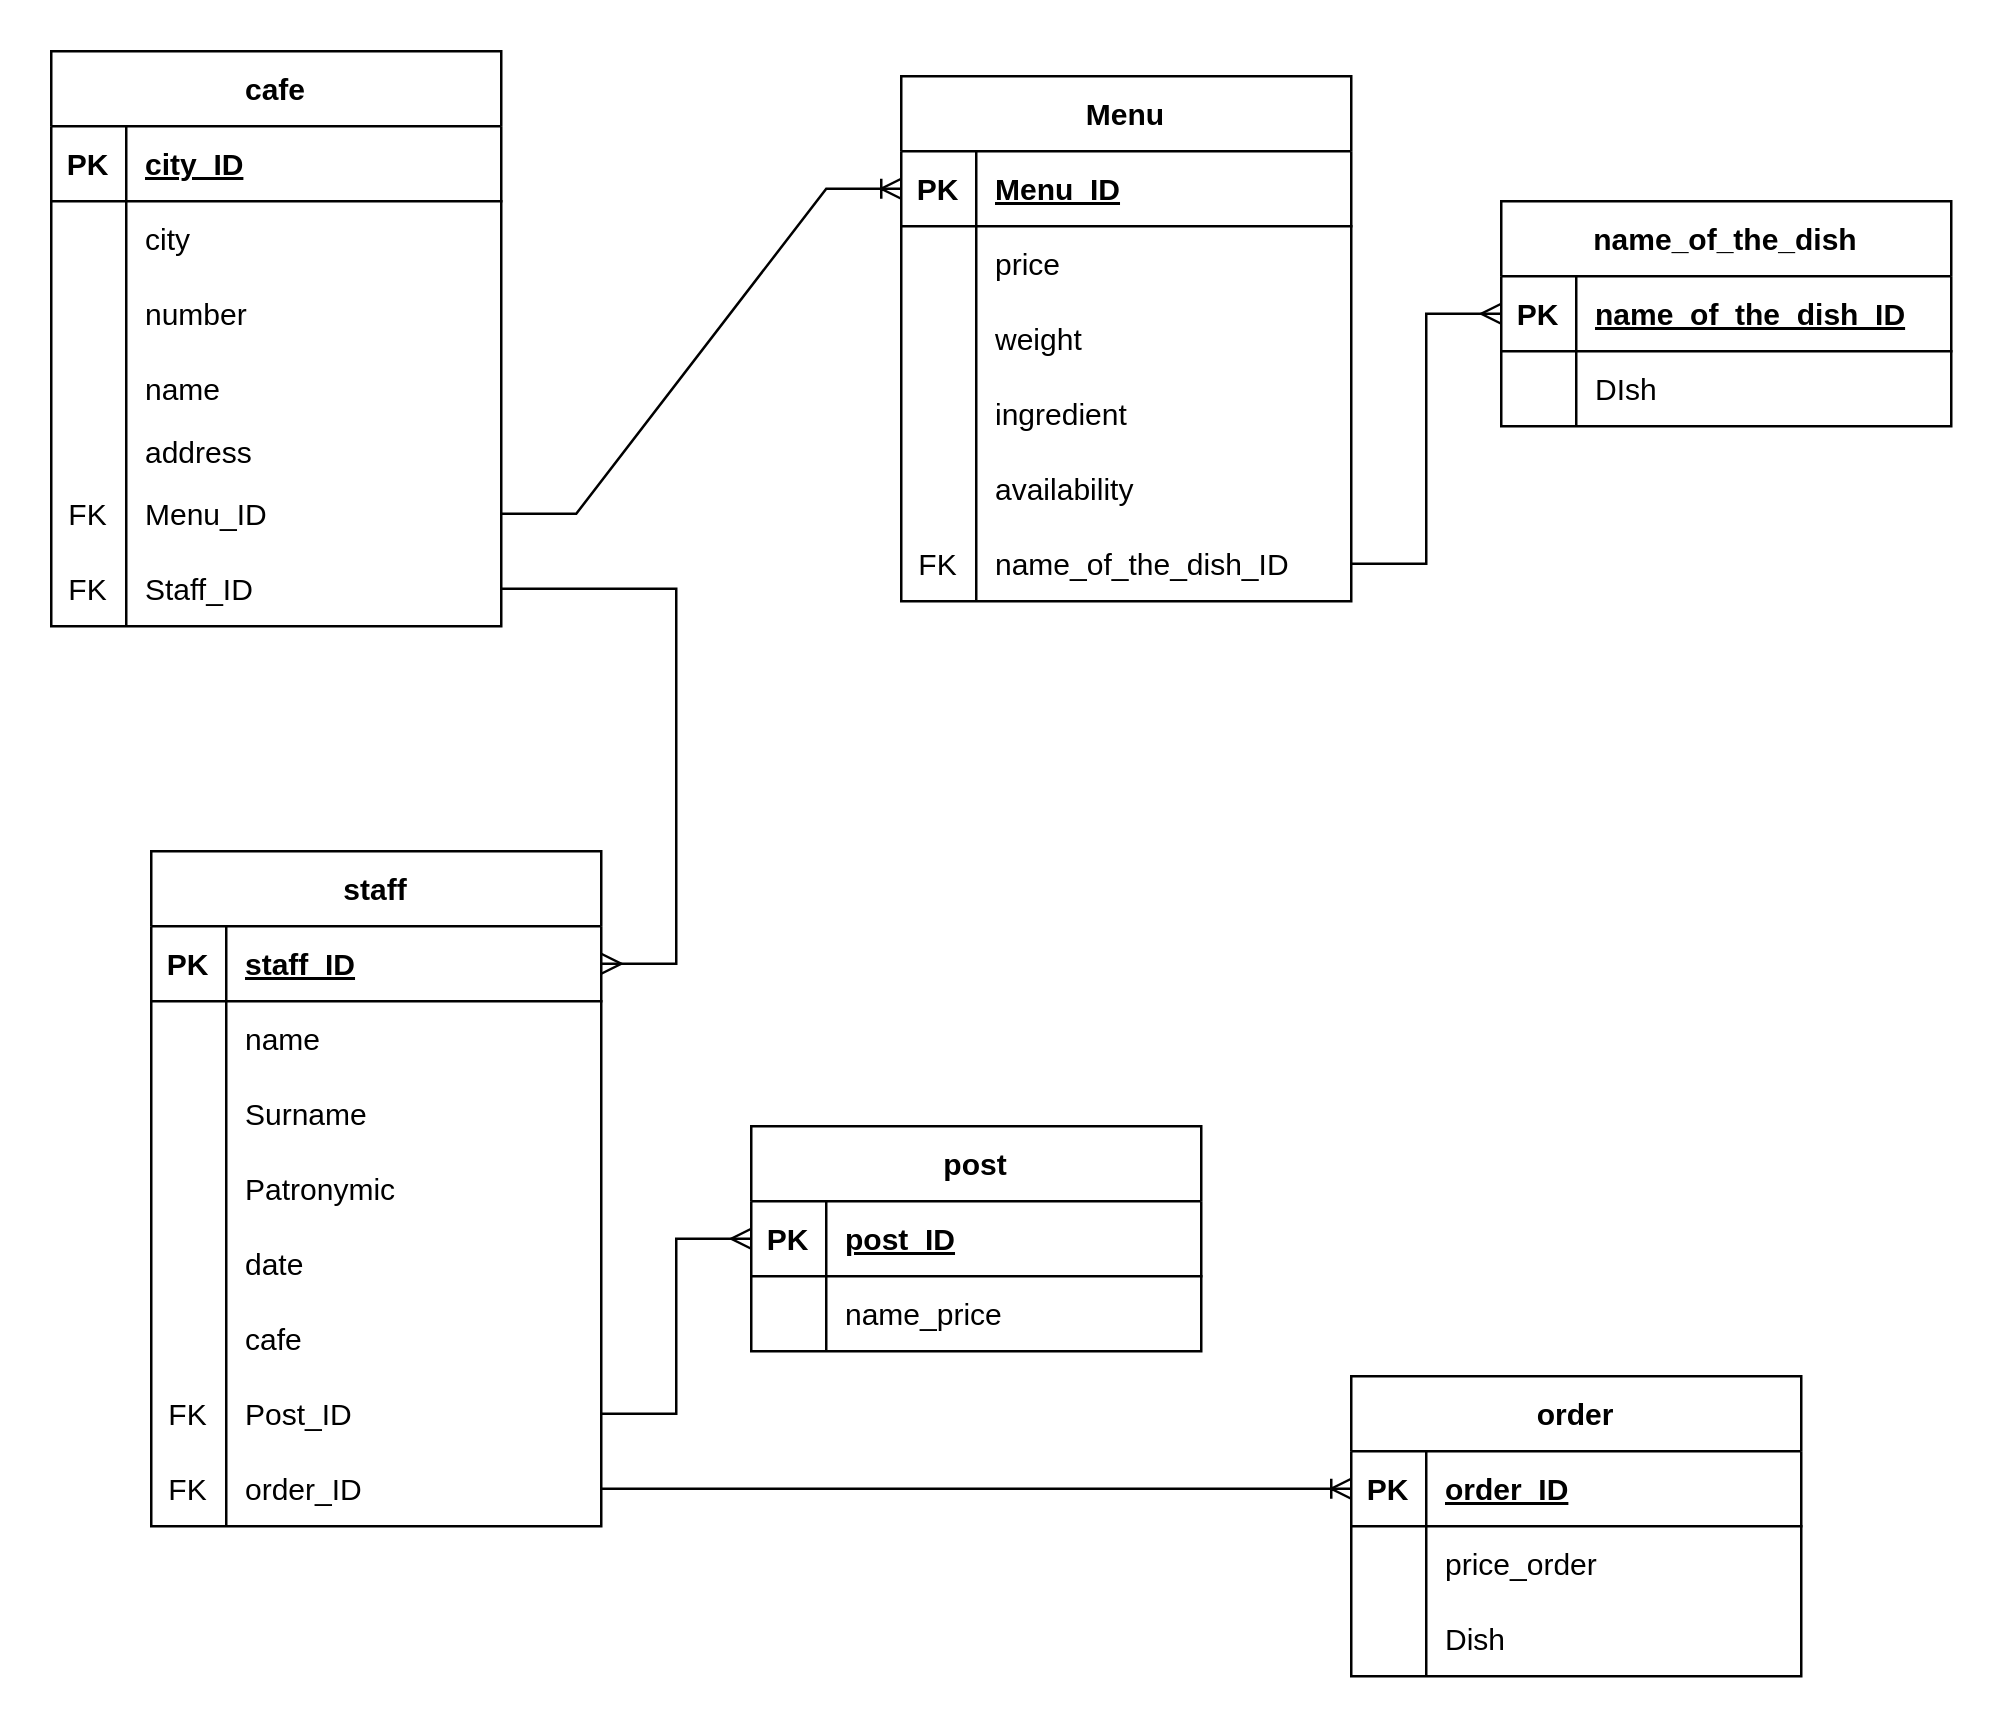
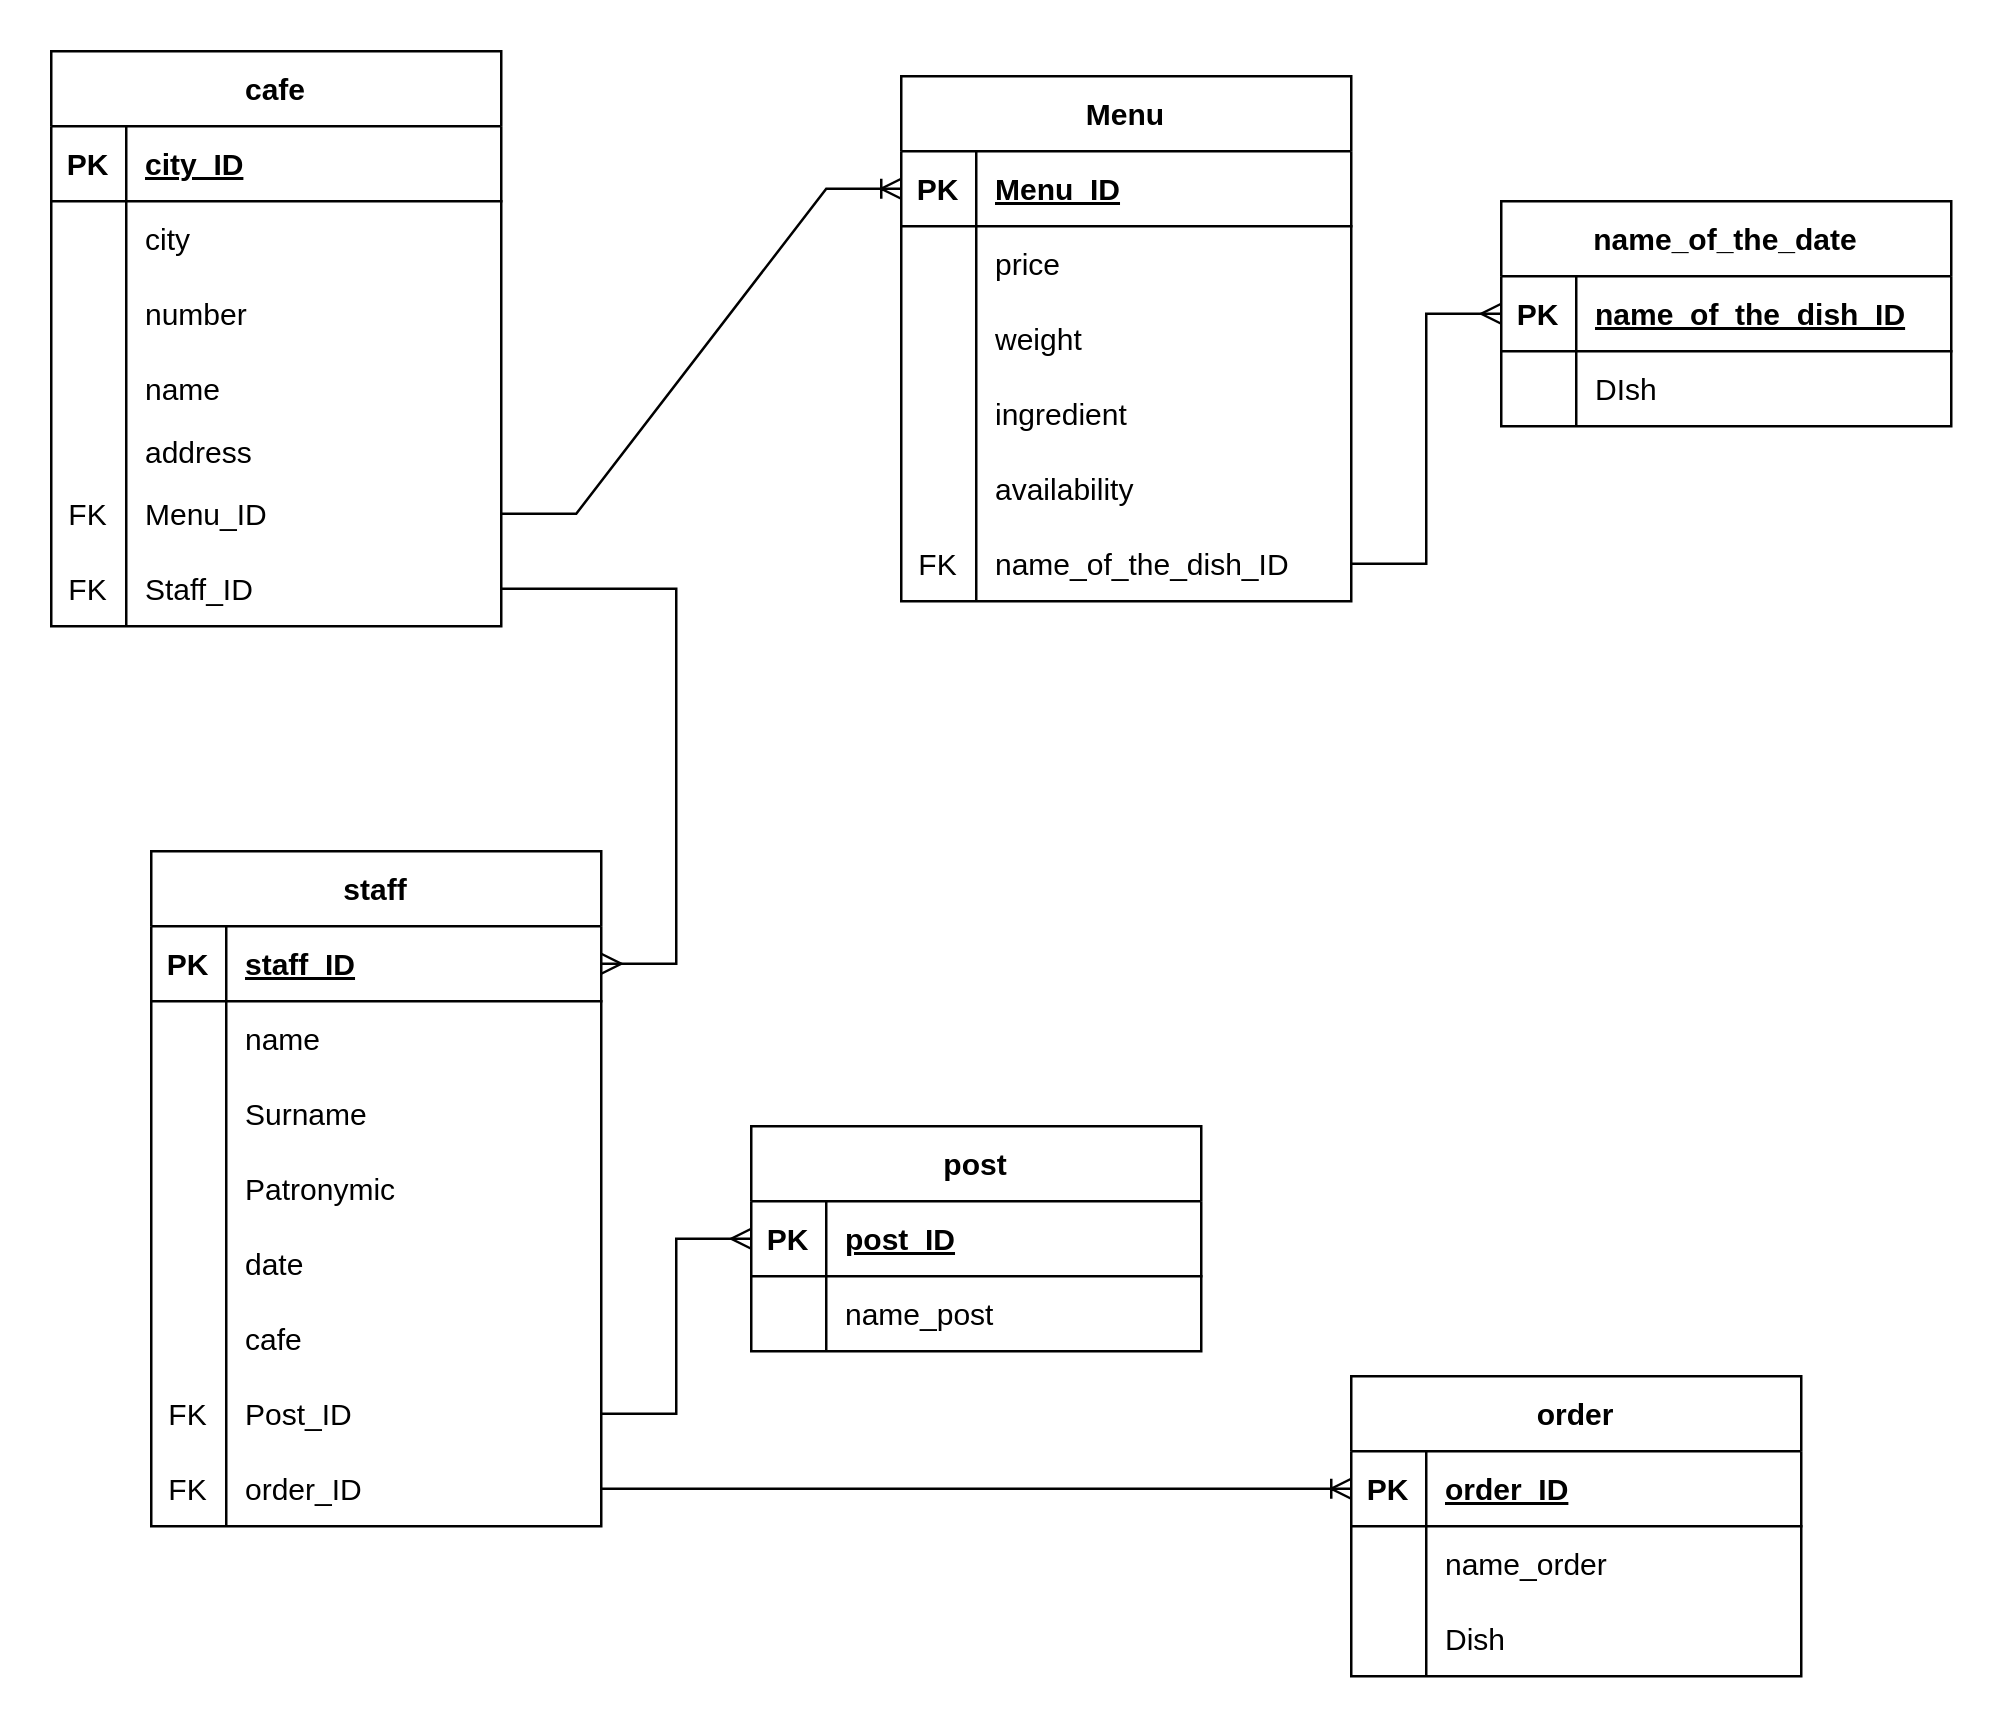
(1725, 240) -> (1725, 240)
(925, 1315) -> (921, 1315)
(1534, 1565) -> (1529, 1565)
